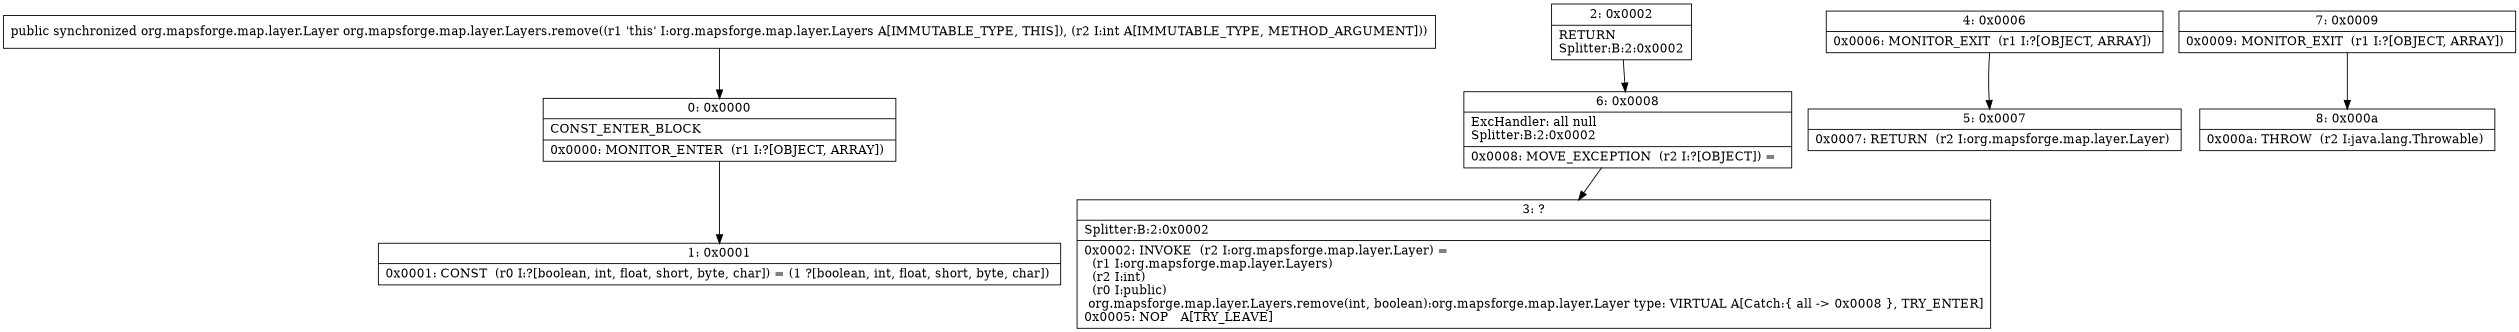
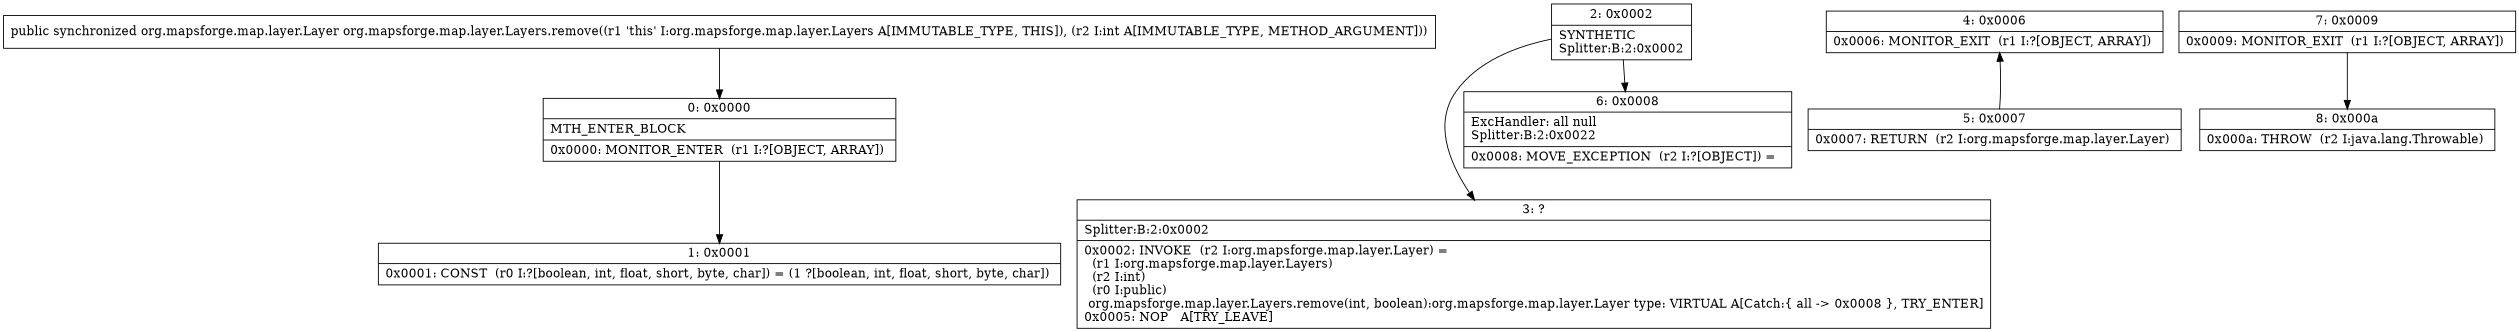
(1587, 35) -> (1598, 35)
(1989, 76) -> (2001, 85)
(626, 129) -> (619, 129)
(1534, 136) -> (1534, 136)
(1593, 180) -> (1457, 91)
